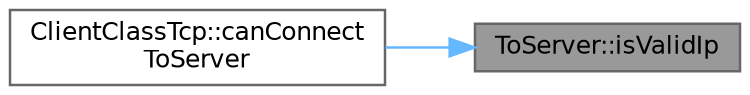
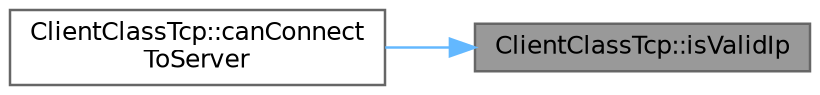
(608, 48) -> (642, 48)
